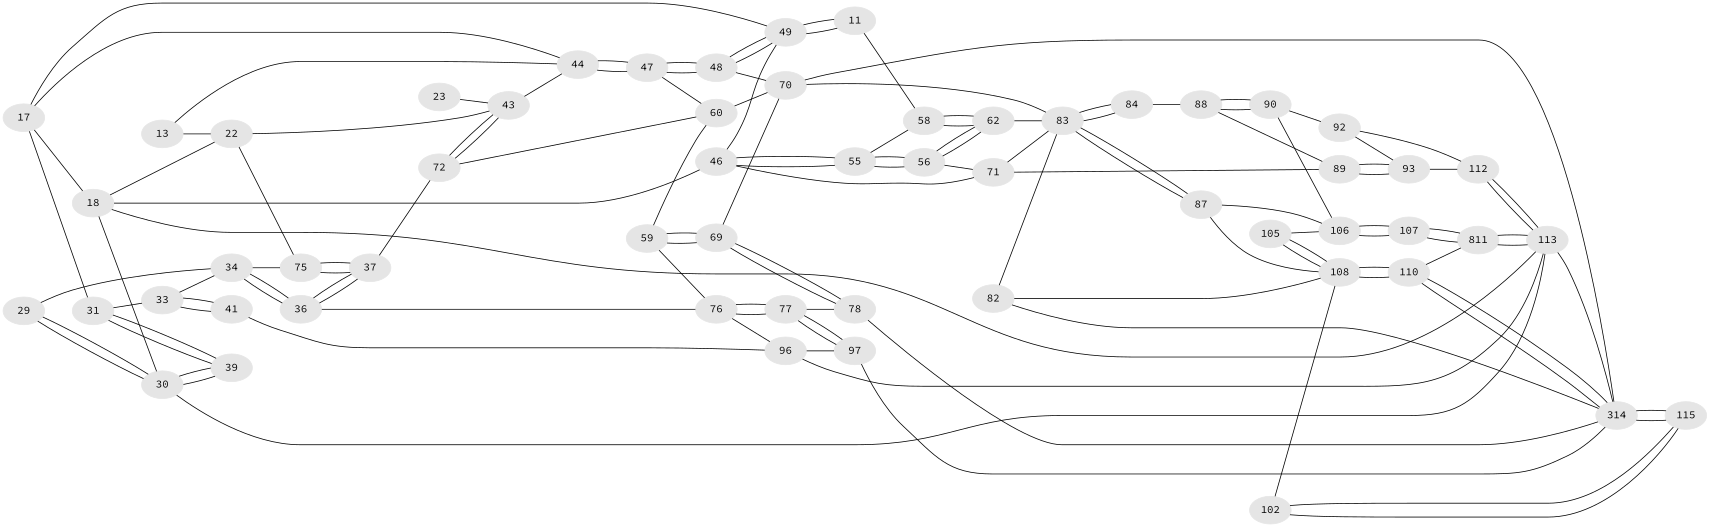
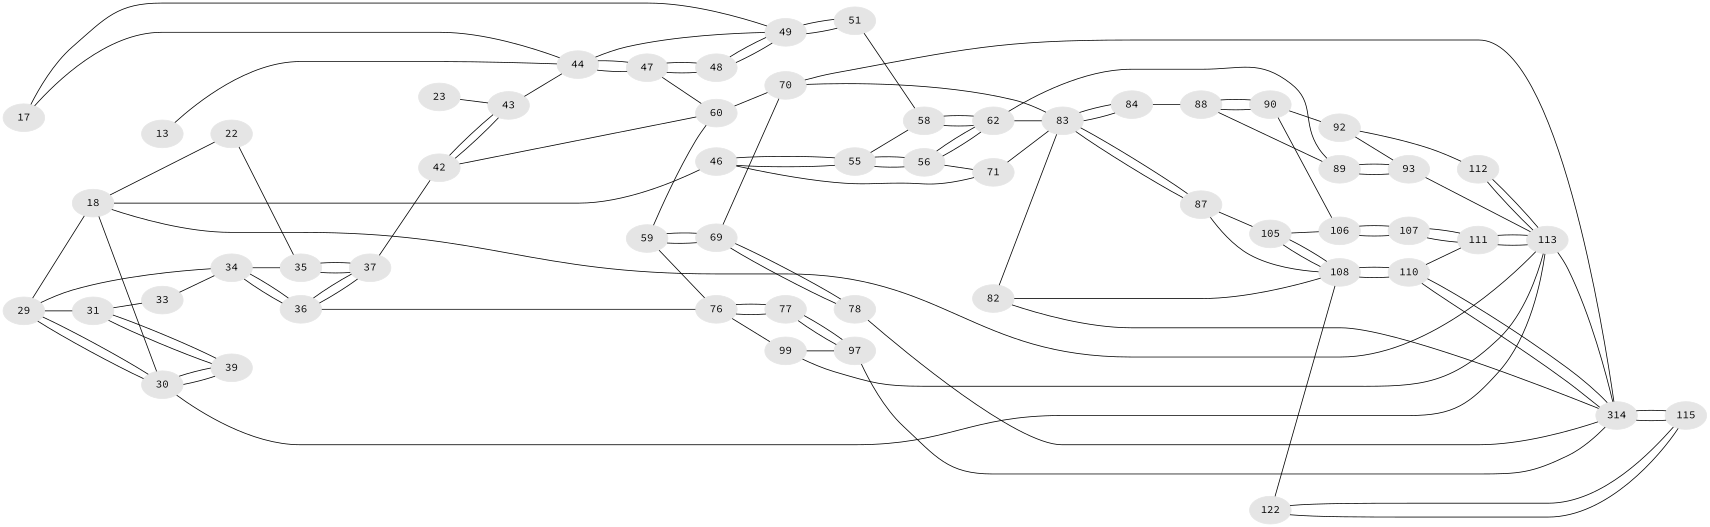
(855, 21) -> (855, 21)
(751, 77) -> none
(754, 92) -> (679, 38)
(372, 128) -> none
(197, 134) -> none
(58, 160) -> (58, 257)
(439, 168) -> (439, 168)
(1444, 169) -> (1478, 205)
(1166, 171) -> (1190, 69)
(1273, 210) -> (1236, 219)
(58, 214) -> (59, 311)
(1478, 240) -> (1478, 240)
(301, 268) -> (301, 268)
(232, 309) -> none
(820, 309) -> none
(786, 351) -> (786, 351)
(1270, 510) -> (1270, 510)
